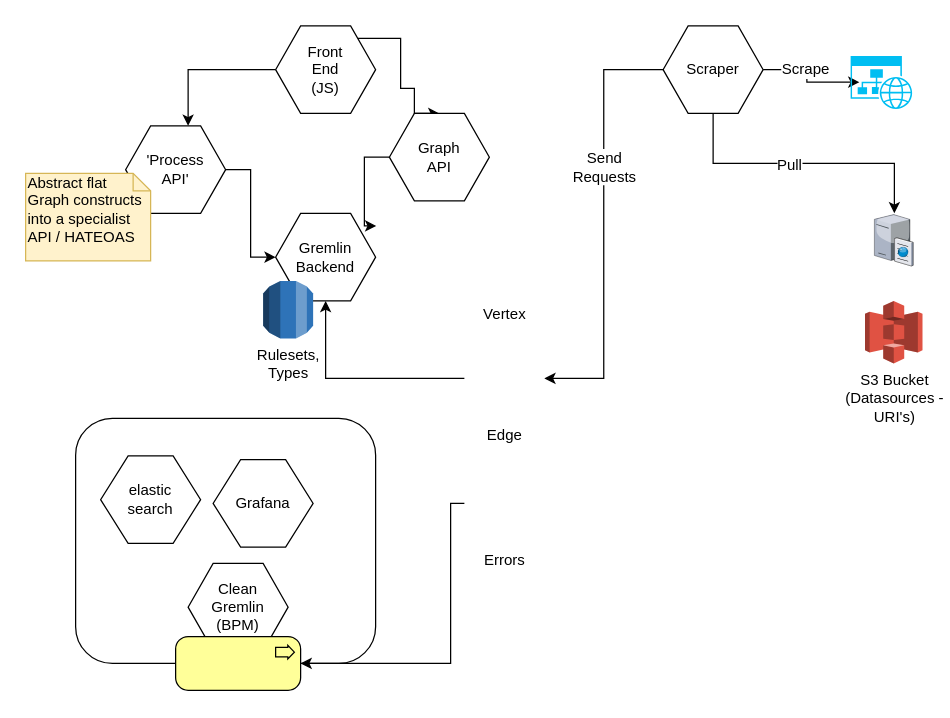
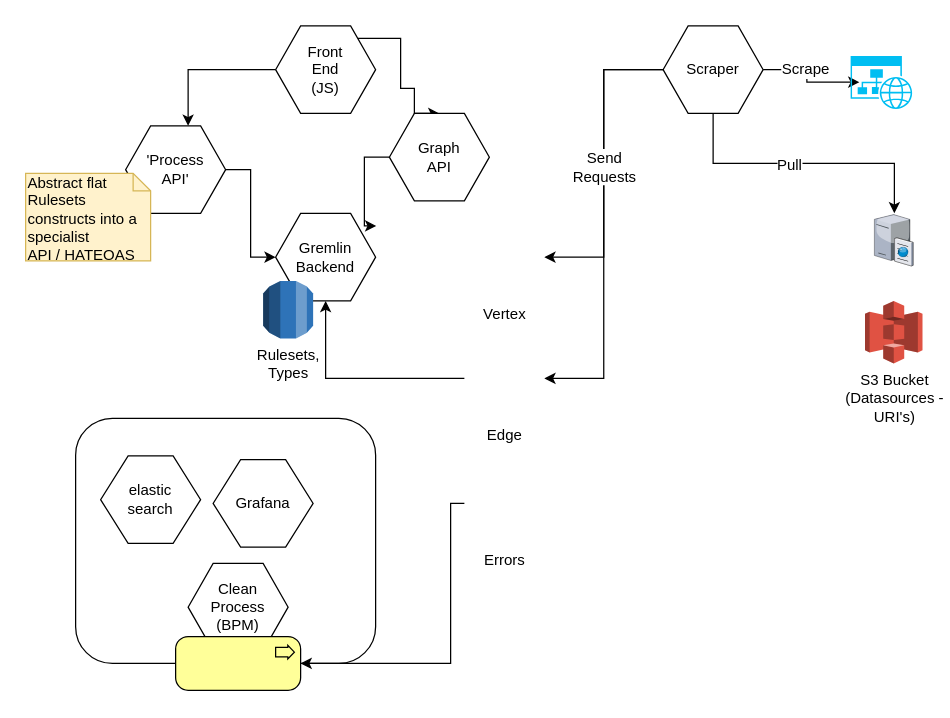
(89, 210) -> (89, 219)
none -> (577, 257)
(238, 607) -> (238, 607)
